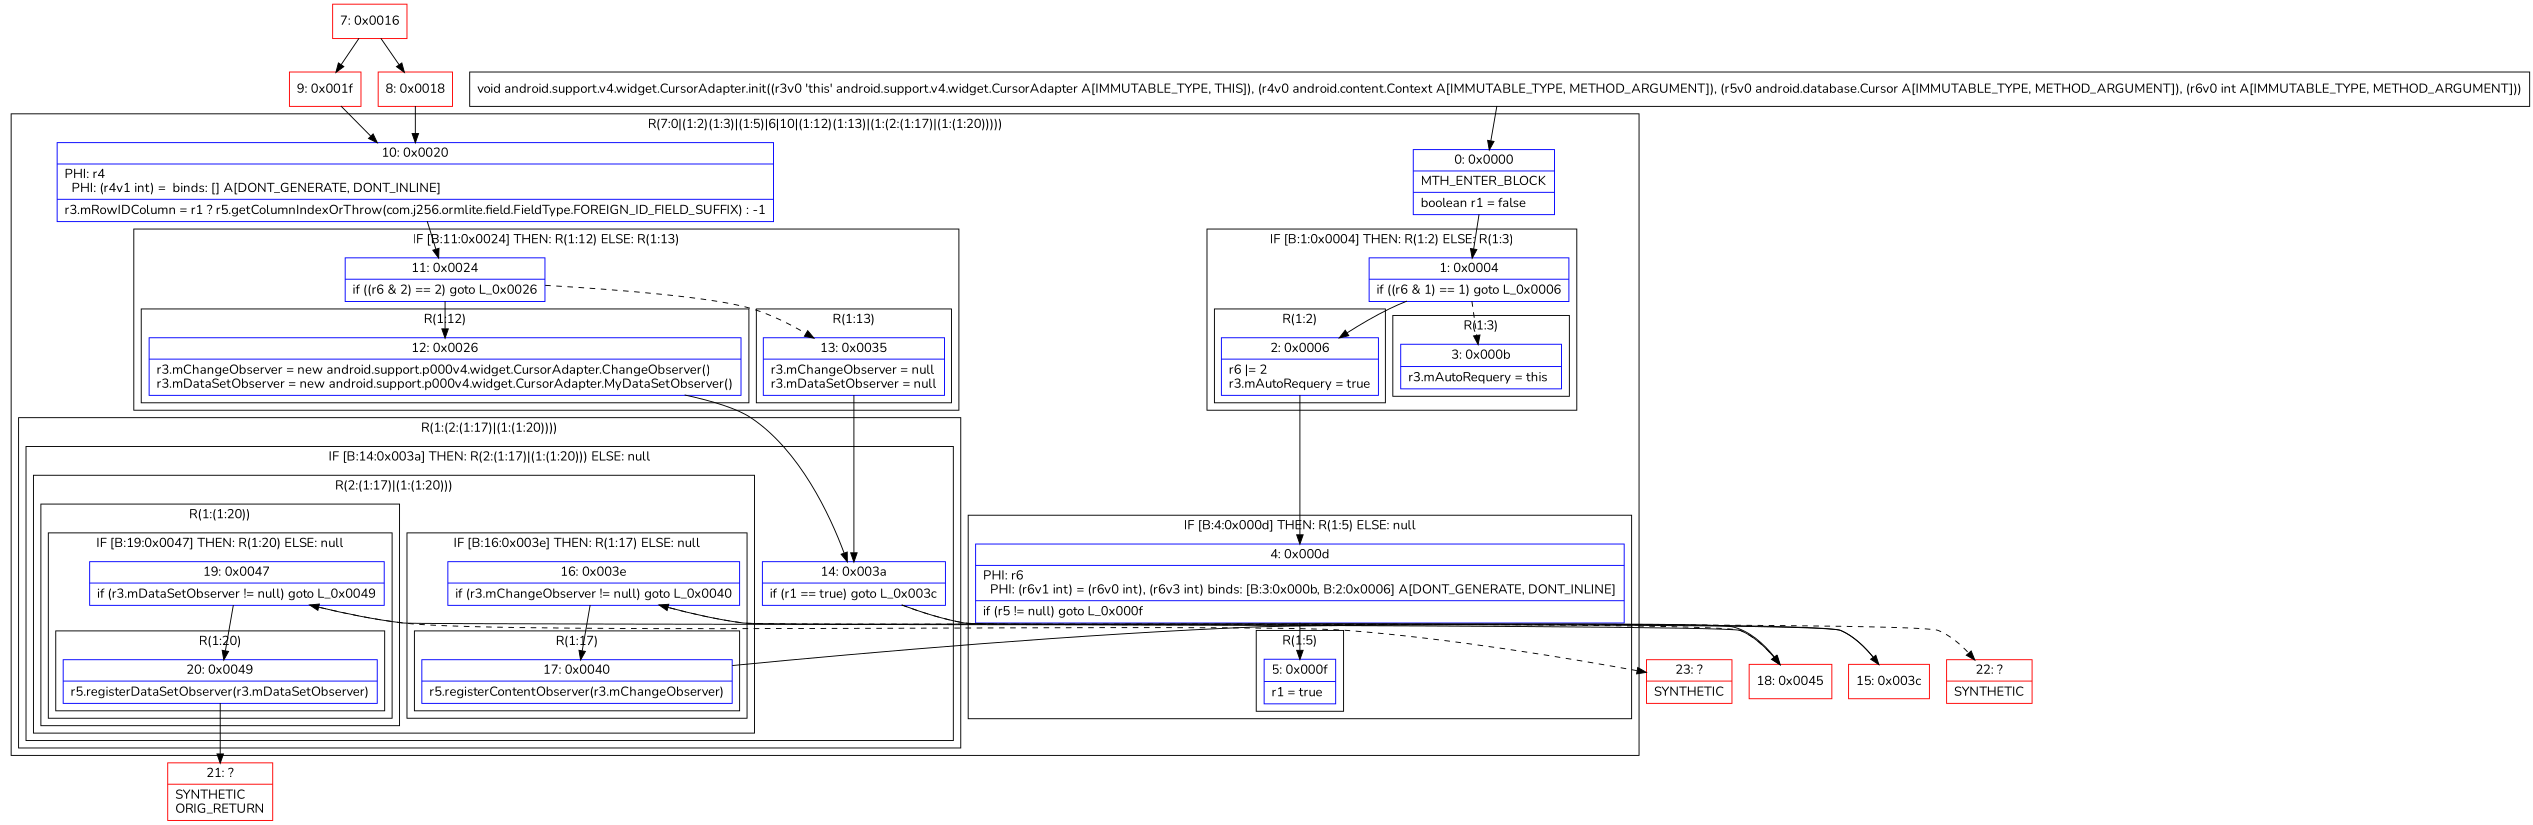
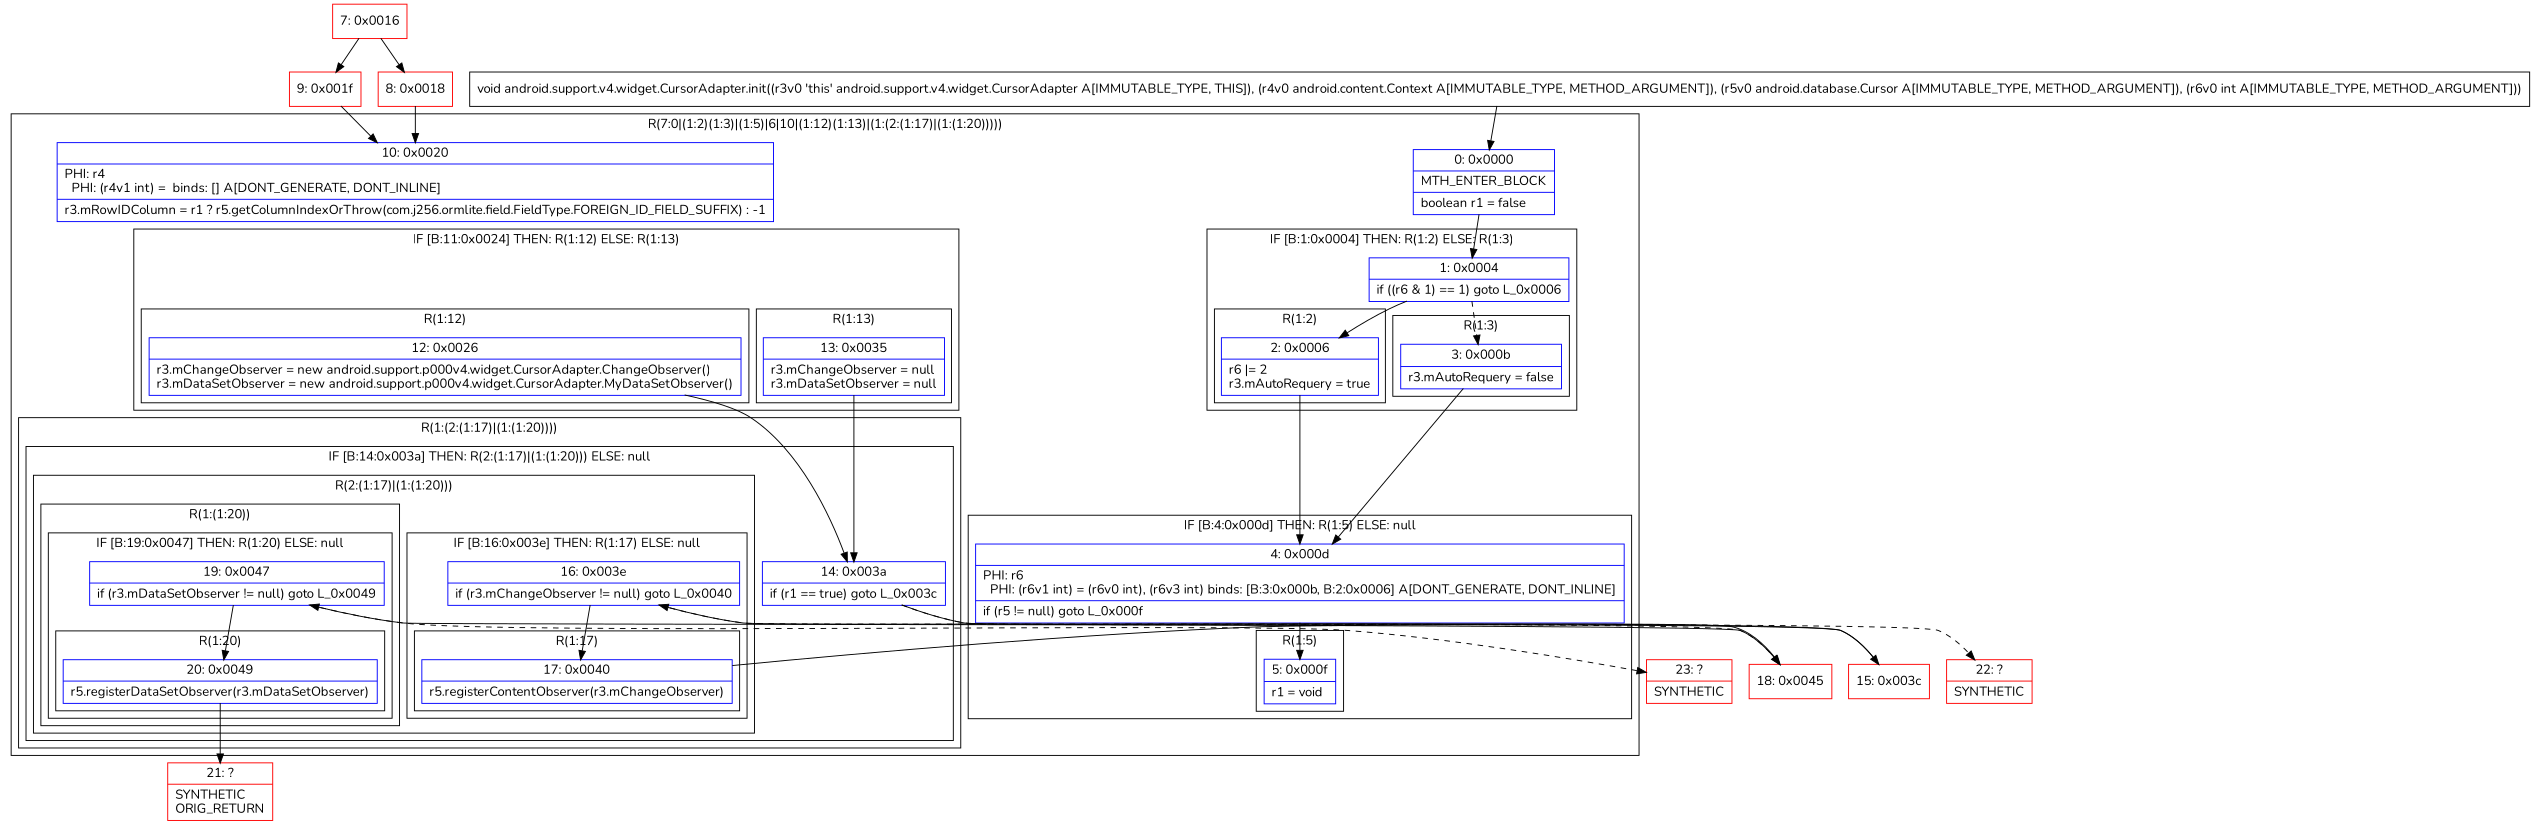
(445, 280) -> none
(1478, 377) -> (1481, 377)
none -> (1401, 463)
(1297, 692) -> (1297, 692)
